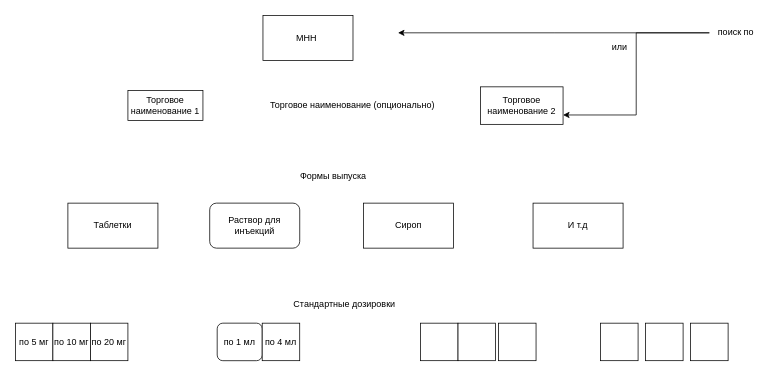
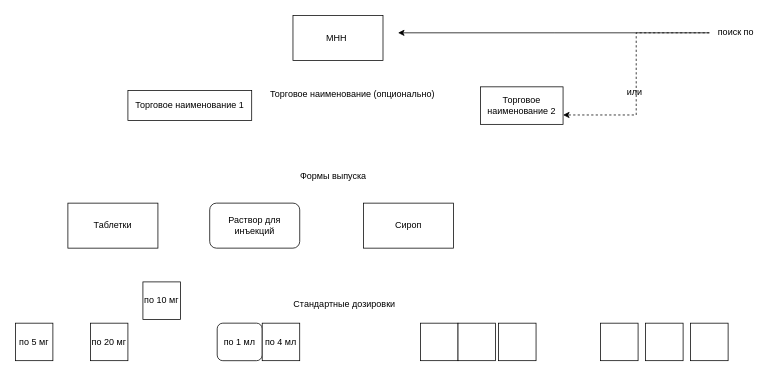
(308, 38) -> (338, 38)
(619, 48) -> (634, 93)
(165, 105) -> (190, 105)
(352, 105) -> (352, 94)
(636, 108) -> (636, 108)
(578, 225) -> none
(72, 342) -> (162, 300)
